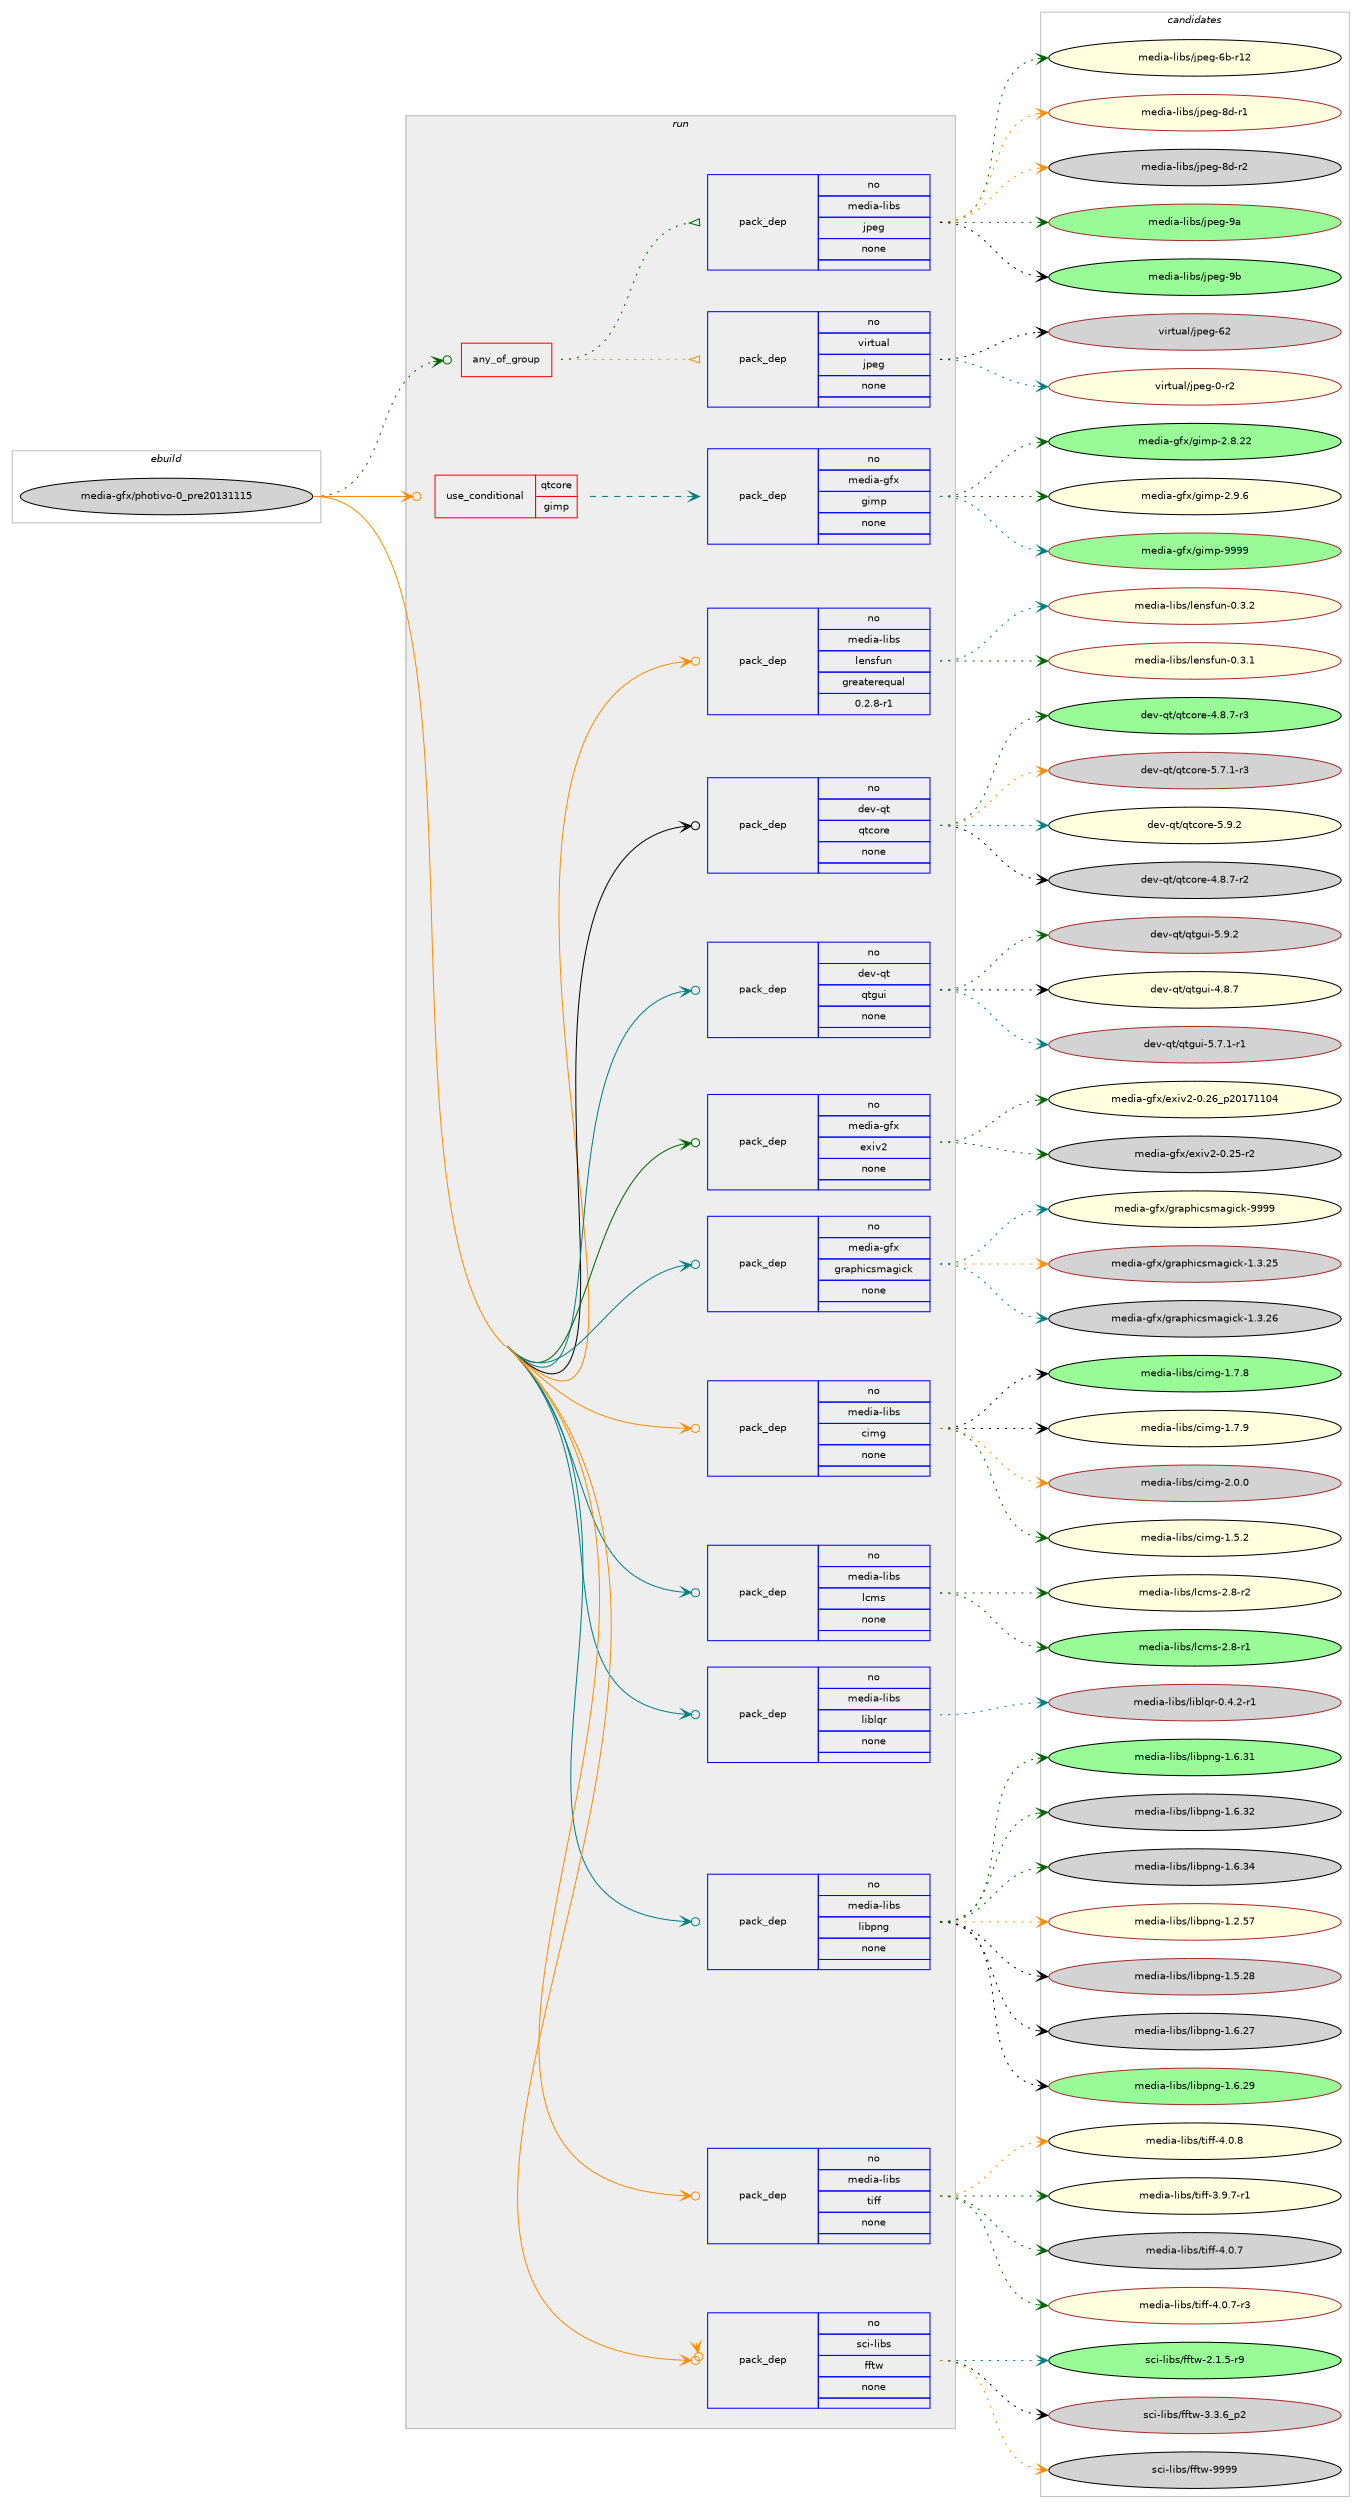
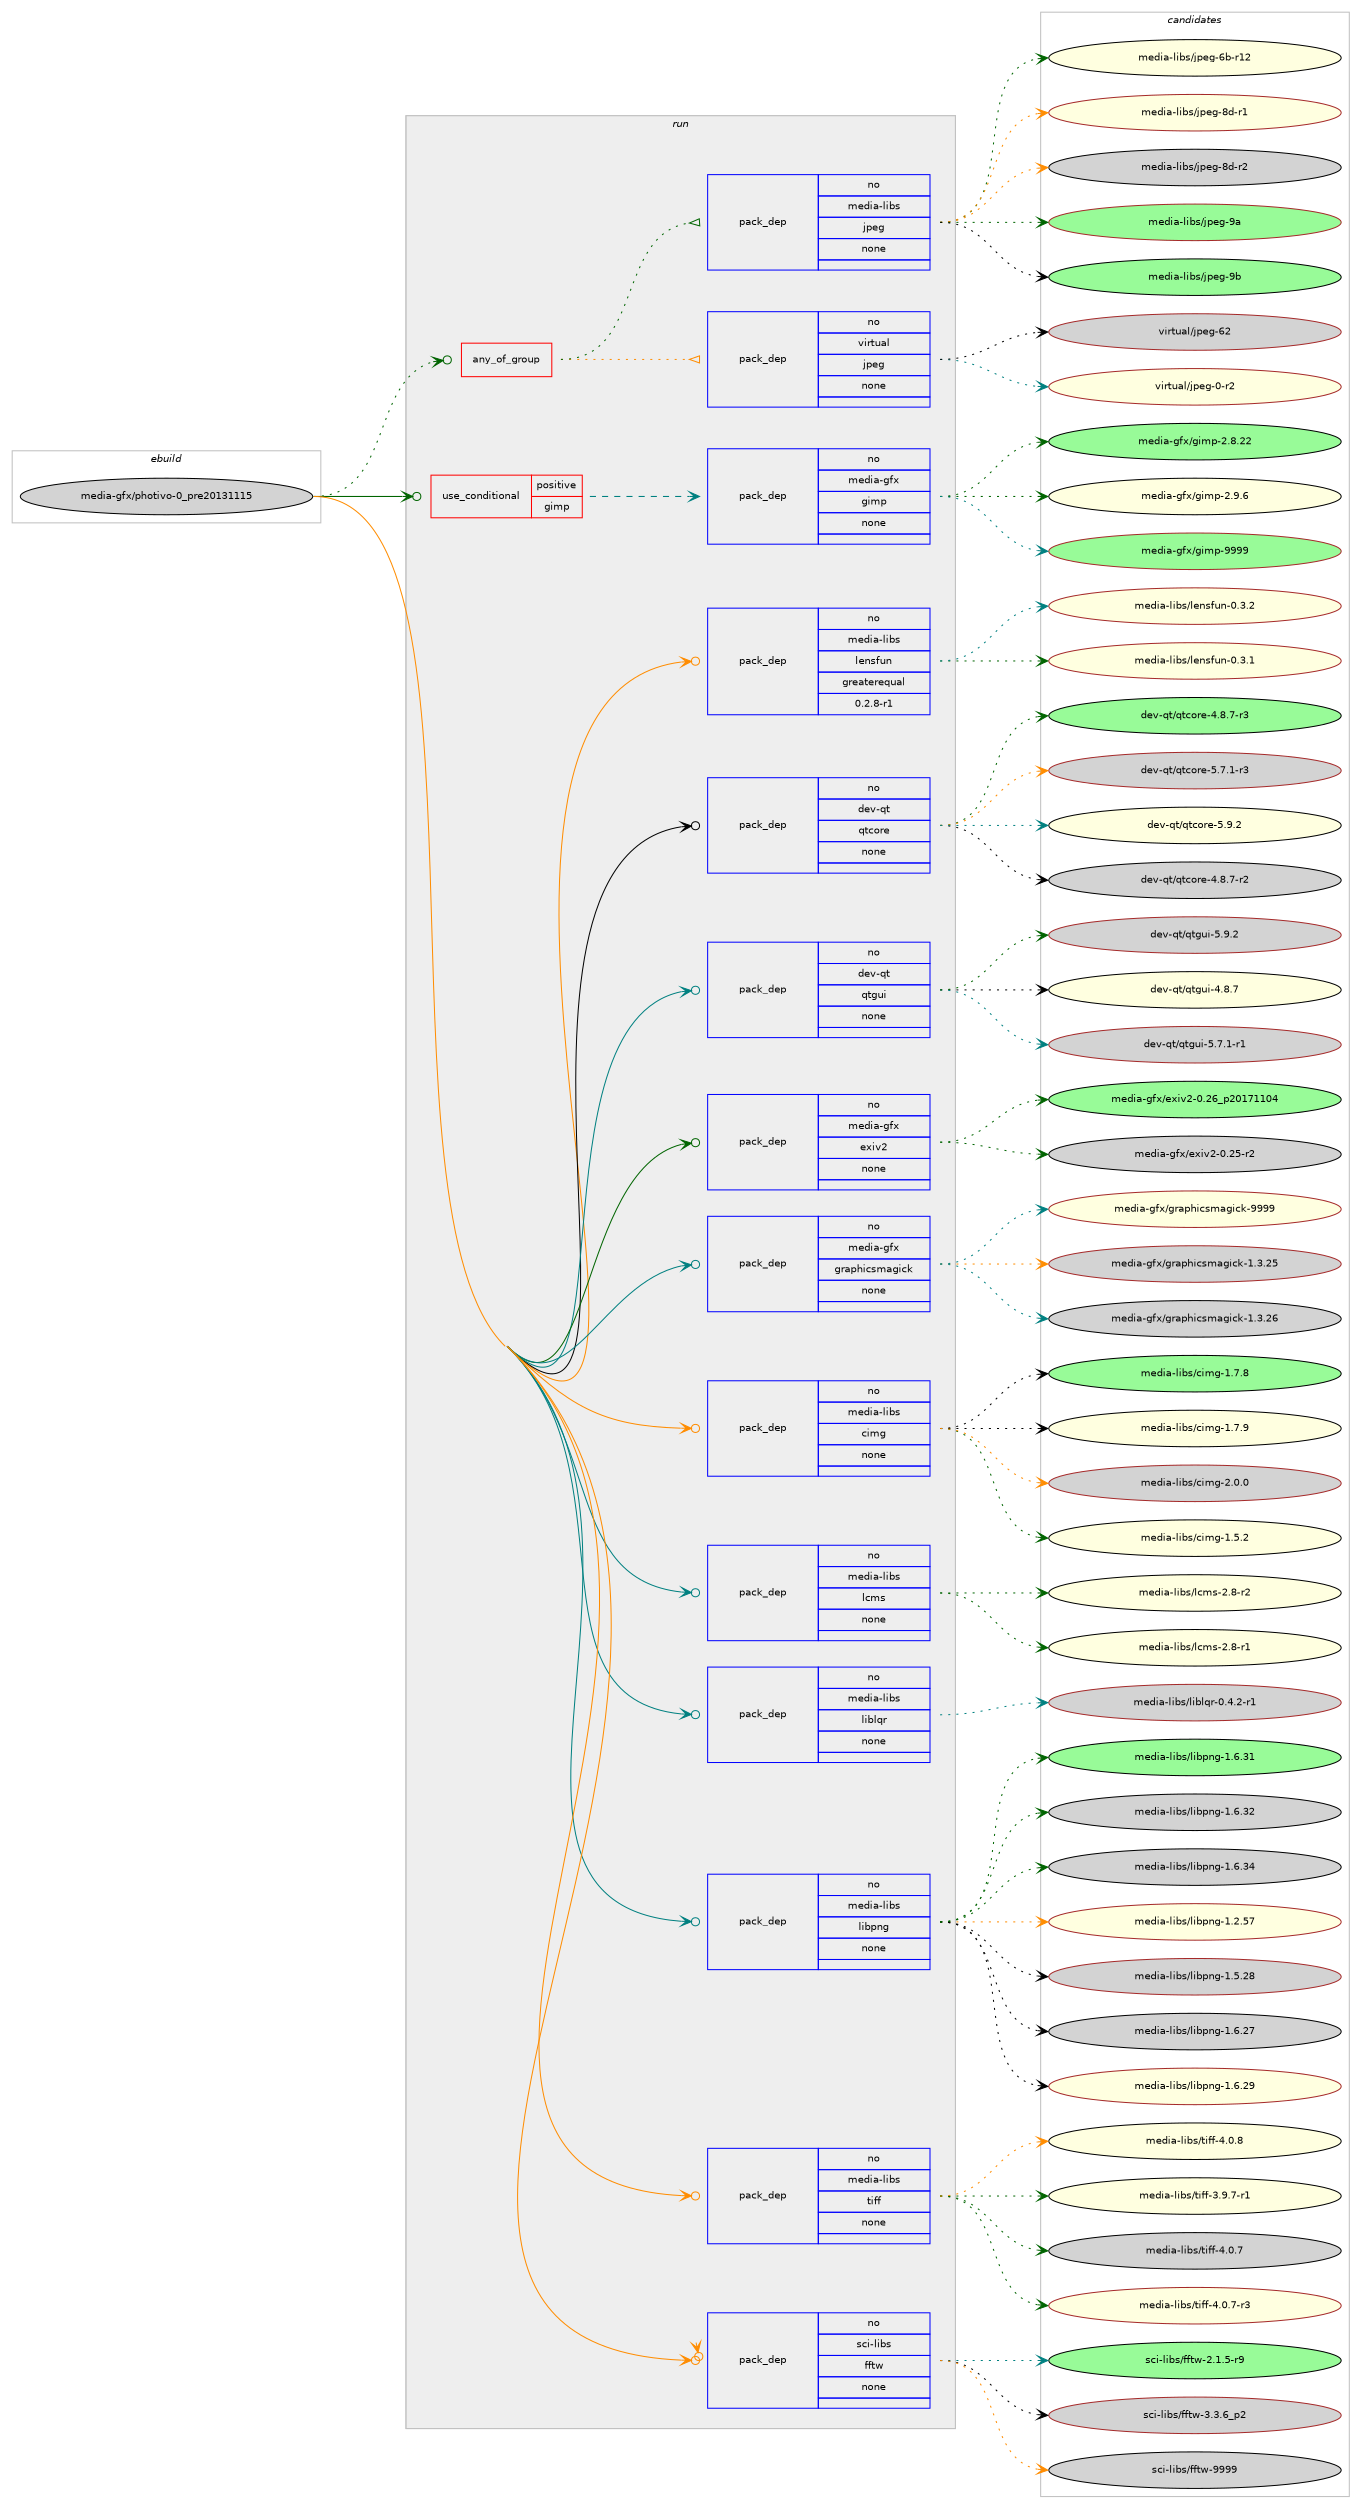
(556, 485) -> (557, 485)
(358, 496) -> (358, 496)
(1195, 1100) -> (1195, 1100)
(1195, 1209) -> (1195, 1209)
(1195, 1648) -> (1195, 1648)
(1195, 2086) -> (1195, 2086)
